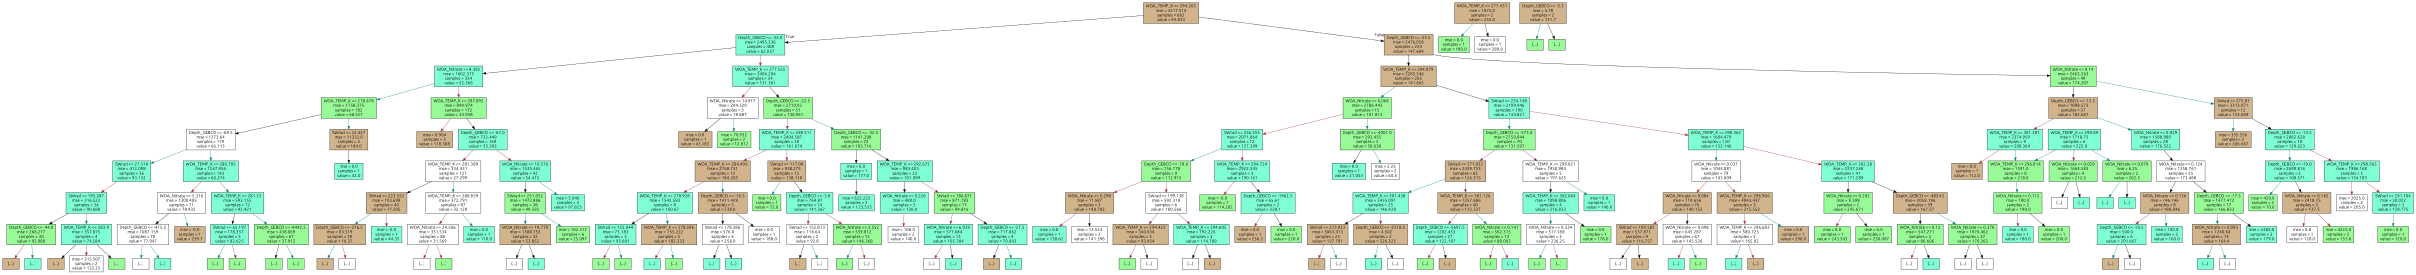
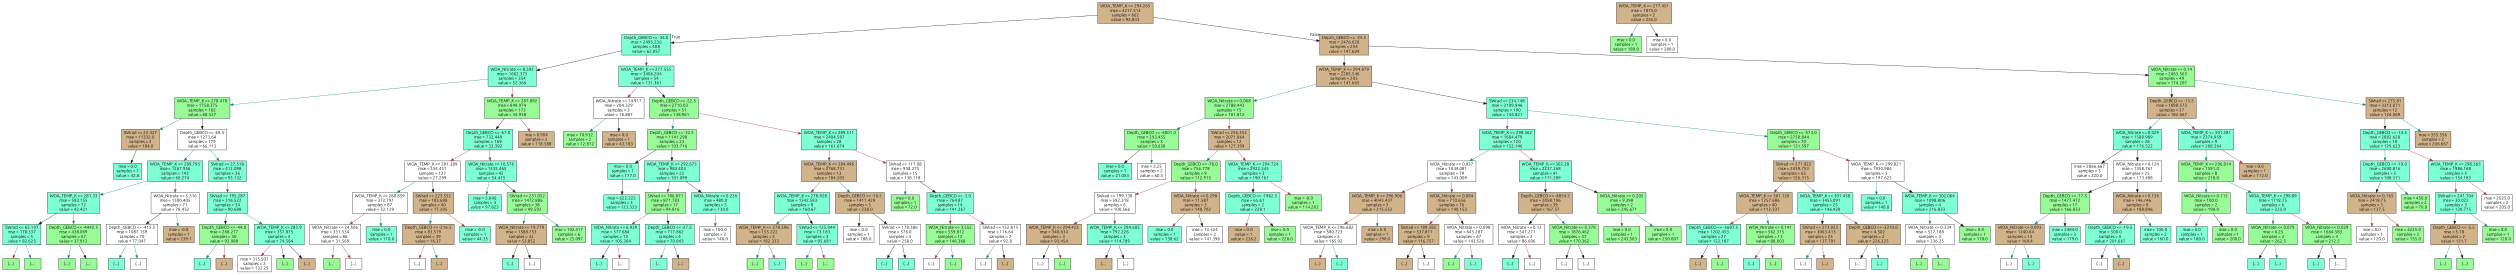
(1242, 140) -> (1229, 140)
(2046, 155) -> (2238, 186)
(787, 171) -> (905, 171)
none -> (2090, 171)
none -> (2455, 217)
(1861, 219) -> (1643, 219)
(1250, 235) -> (1244, 235)
(1920, 235) -> (1521, 235)
